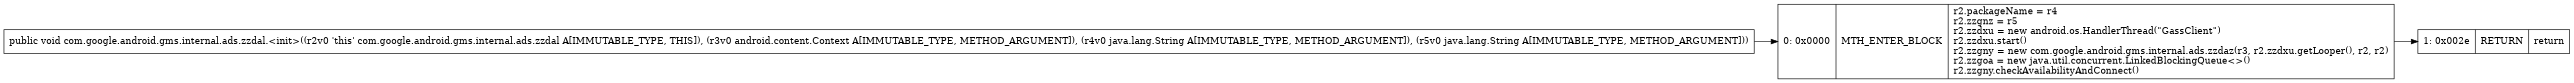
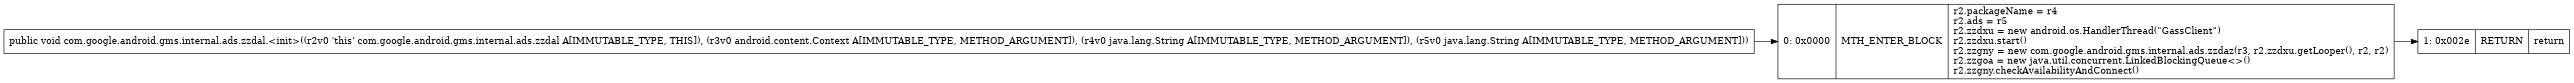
(1986, 21) -> (1980, 21)
